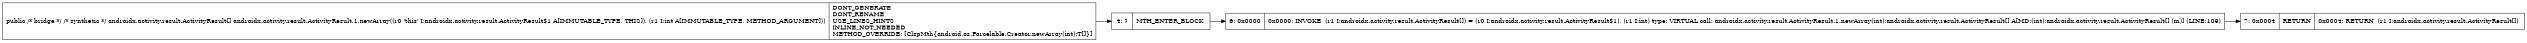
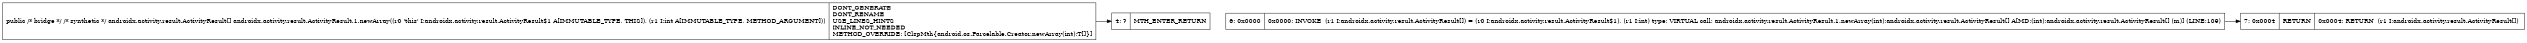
(1170, 21) -> (1170, 21)
(1216, 21) -> none
